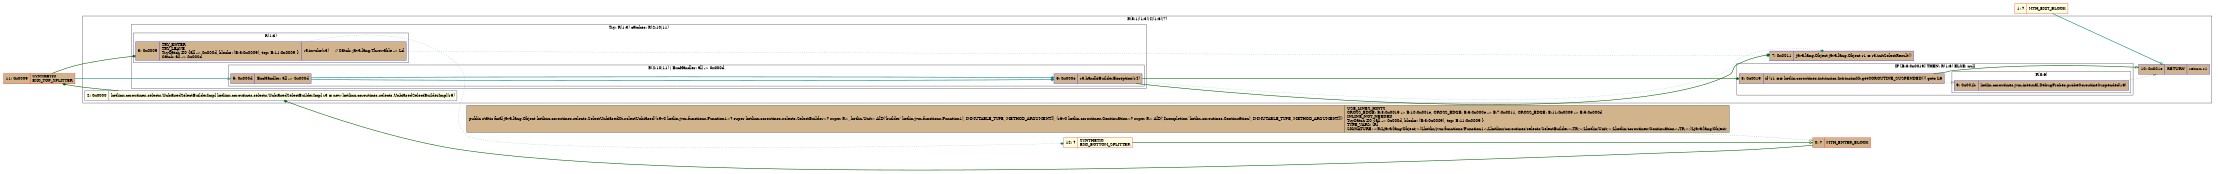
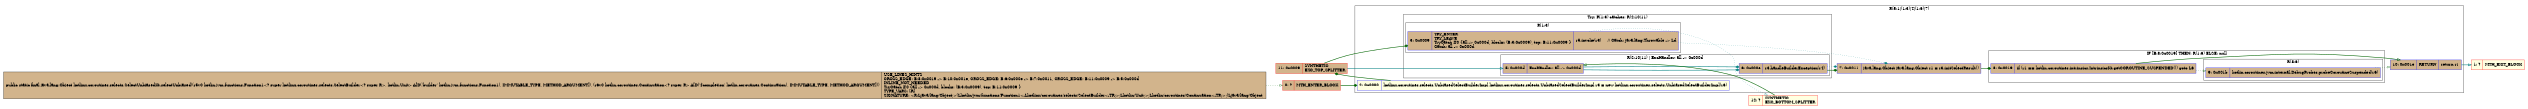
(2107, 38) -> (2465, 65)
(1439, 79) -> (1984, 68)
(1471, 143) -> (1698, 68)
(646, 147) -> (1690, 36)
